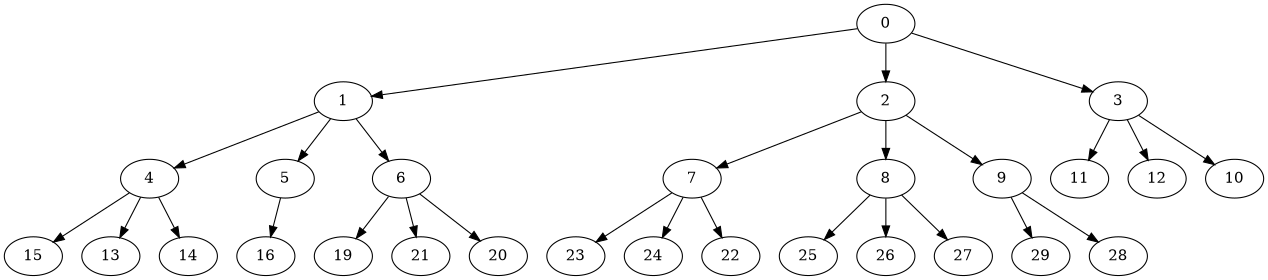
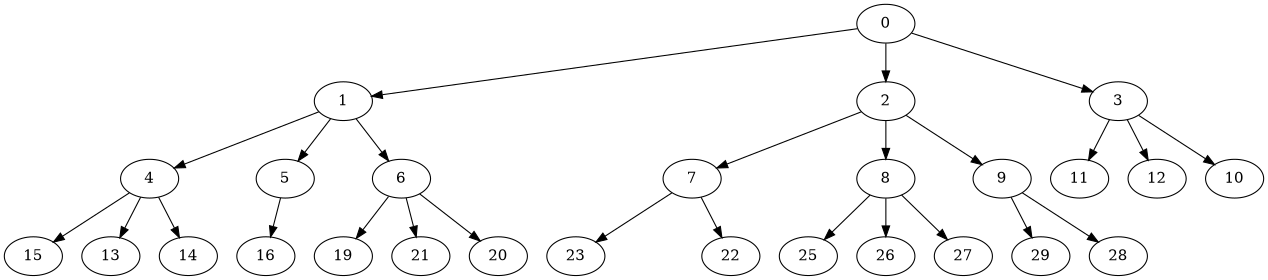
(653, 256) -> none
